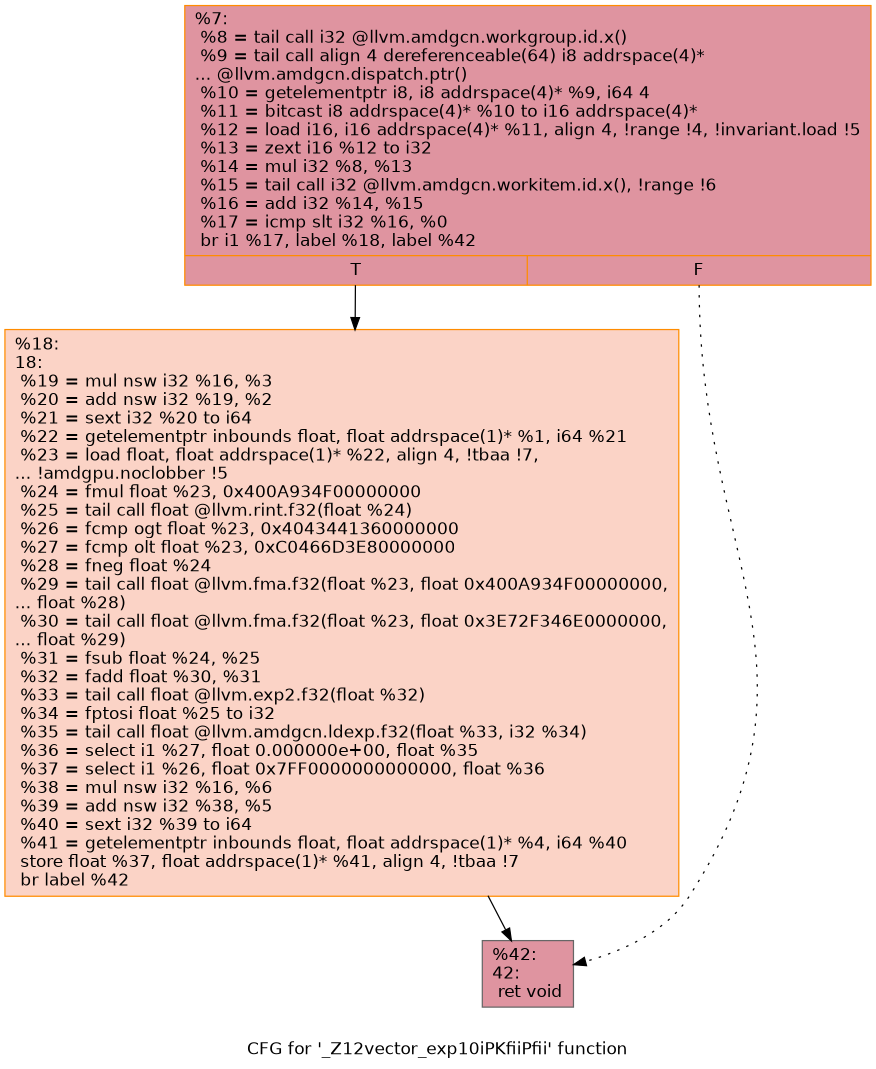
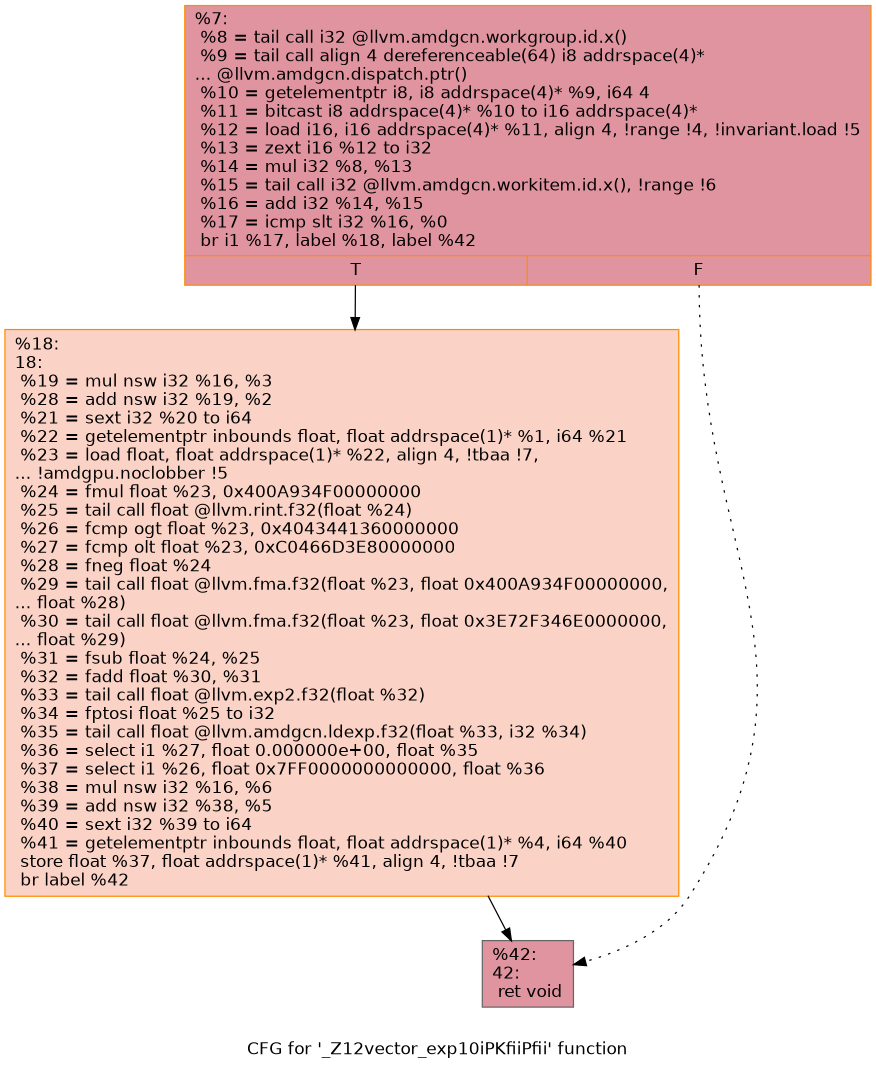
(144, 400) -> (144, 400)
